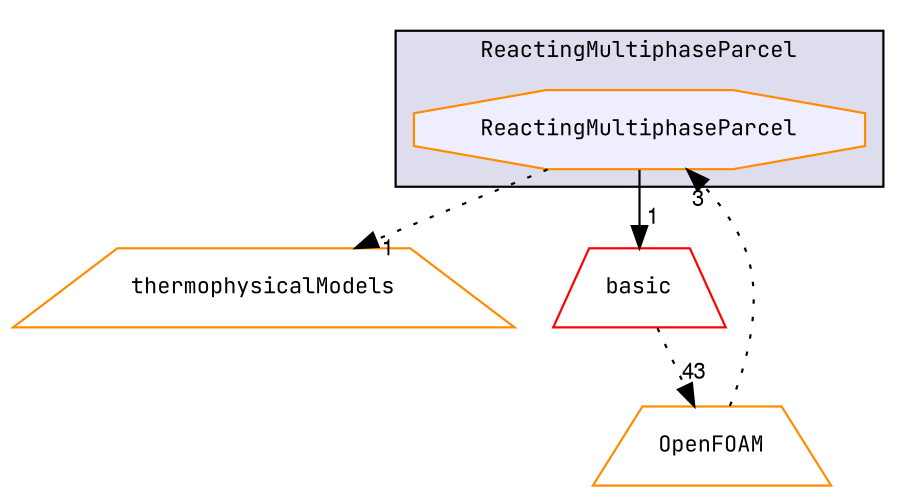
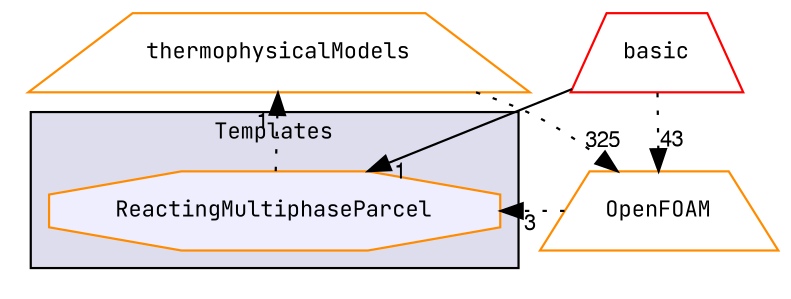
(640, 52) -> (275, 133)
none -> (541, 119)
(640, 201) -> (481, 126)
